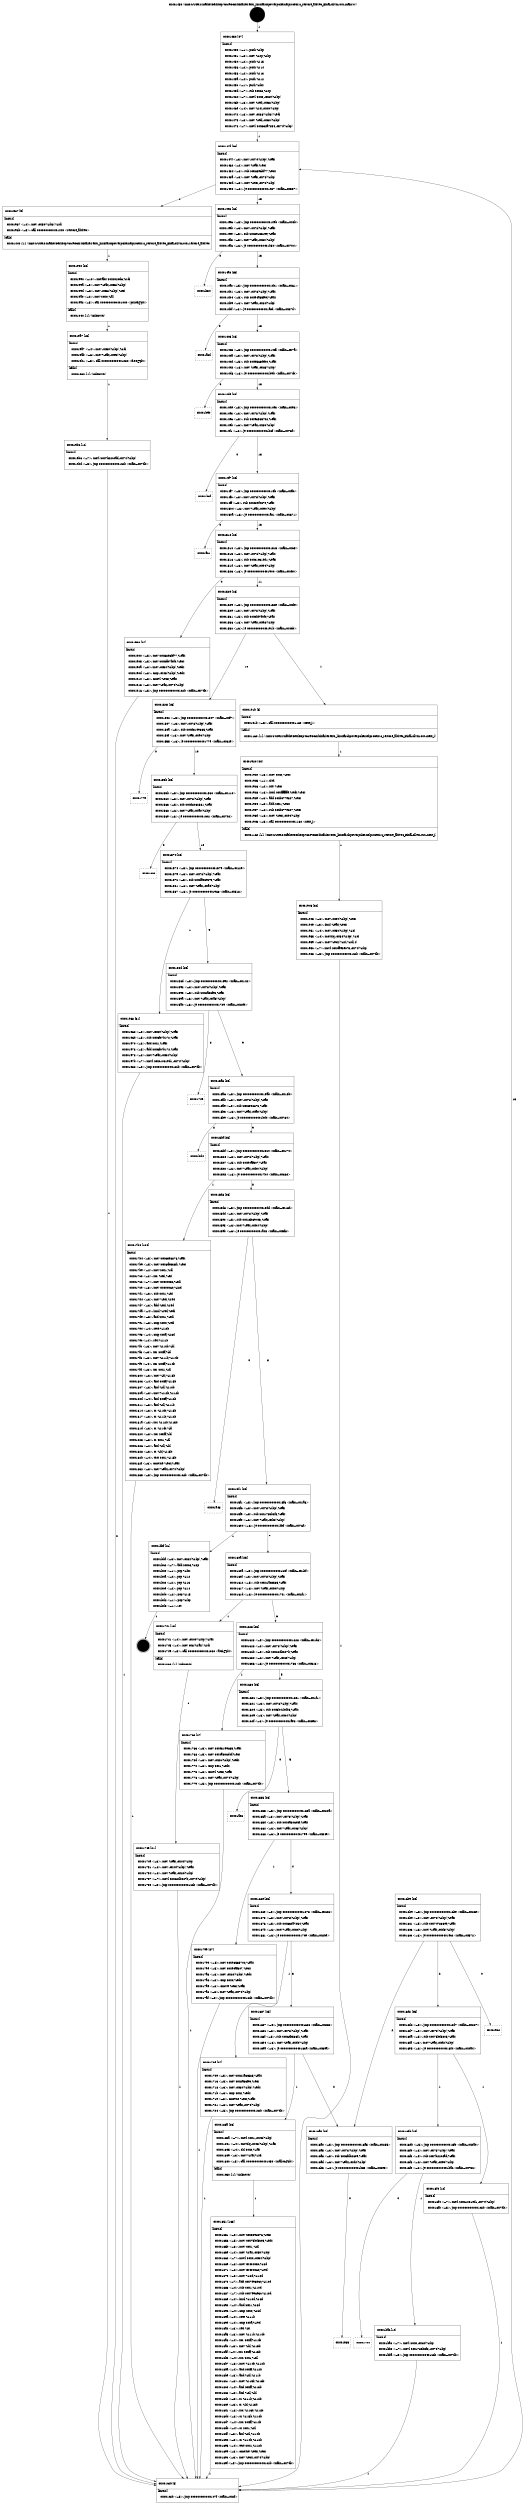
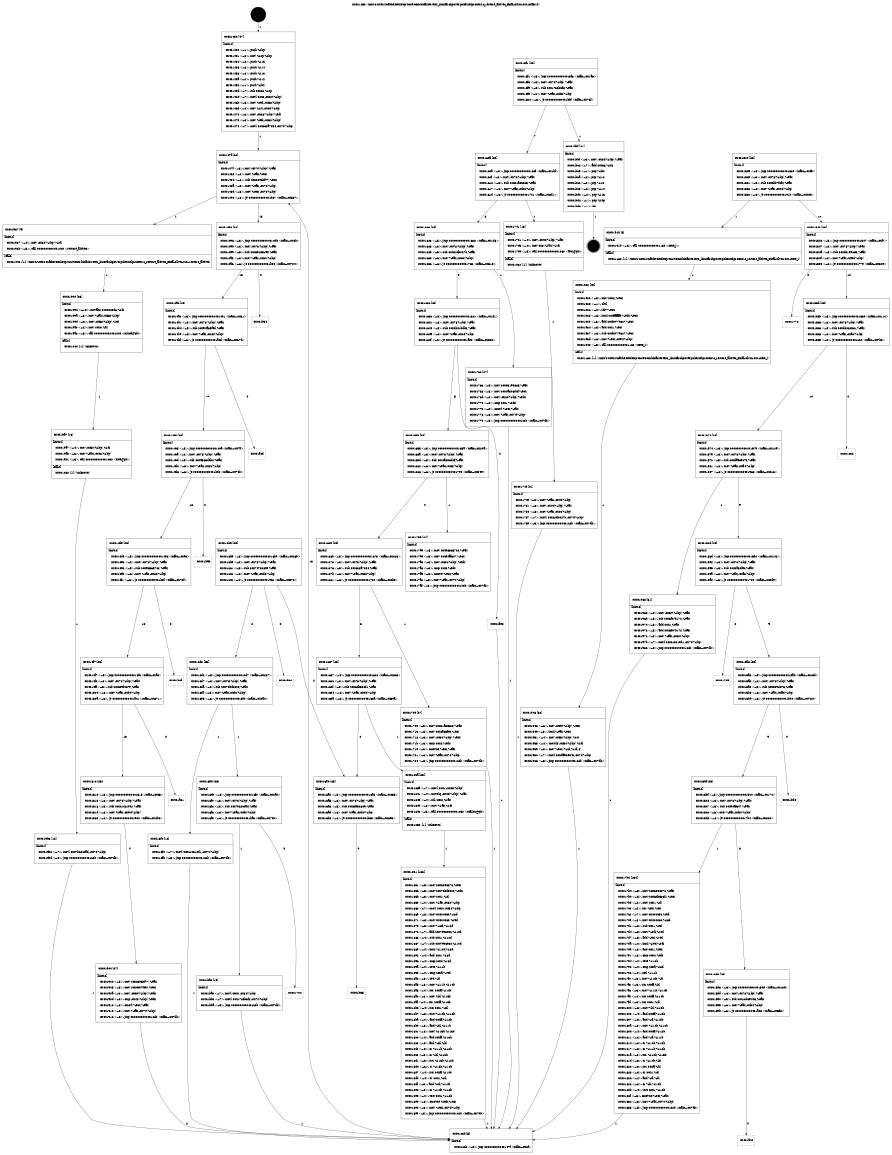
(257, 581) -> none
(259, 1360) -> none
(197, 2238) -> (500, 878)
